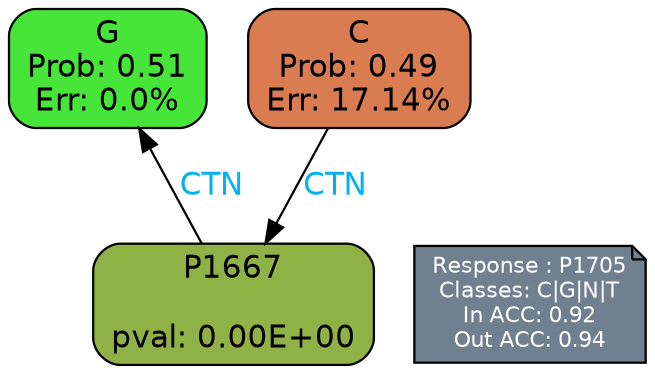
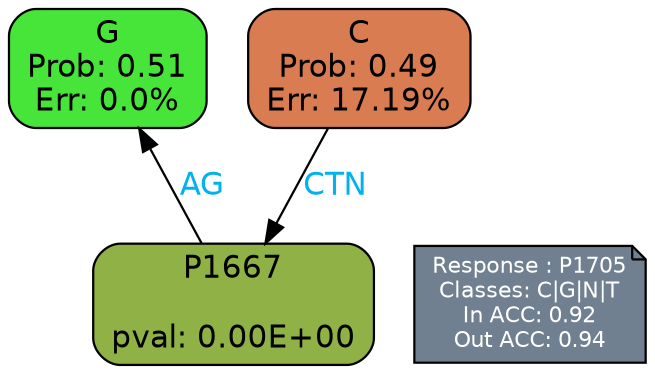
(359, 68) -> (359, 68)
(212, 186) -> (202, 186)
